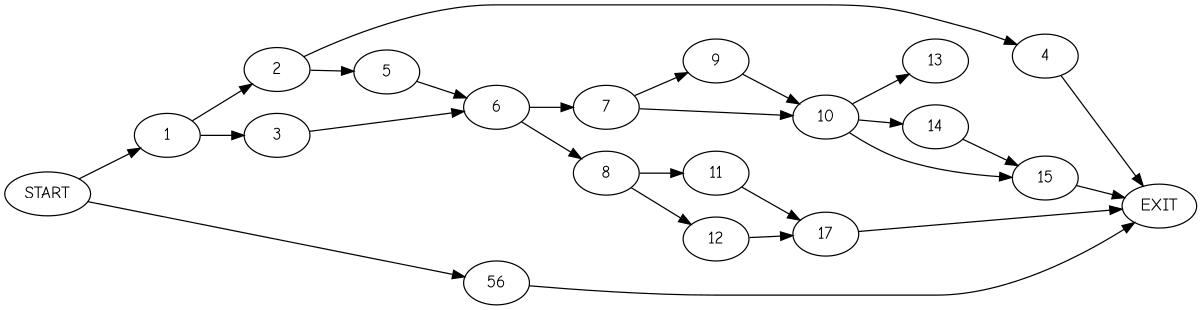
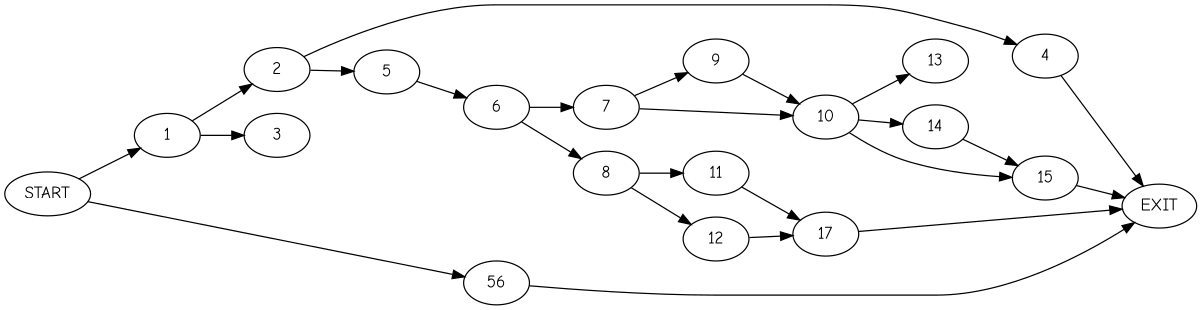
(381, 122) -> none
